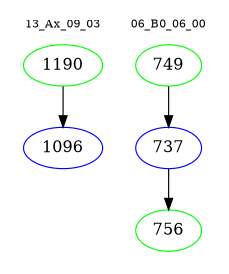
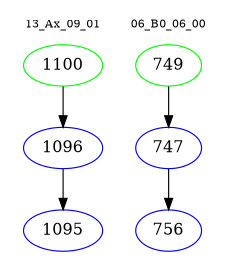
(63, 25) -> (63, 25)
(63, 65) -> (63, 65)
(169, 148) -> (169, 148)
none -> (63, 231)
(169, 231) -> (169, 231)
